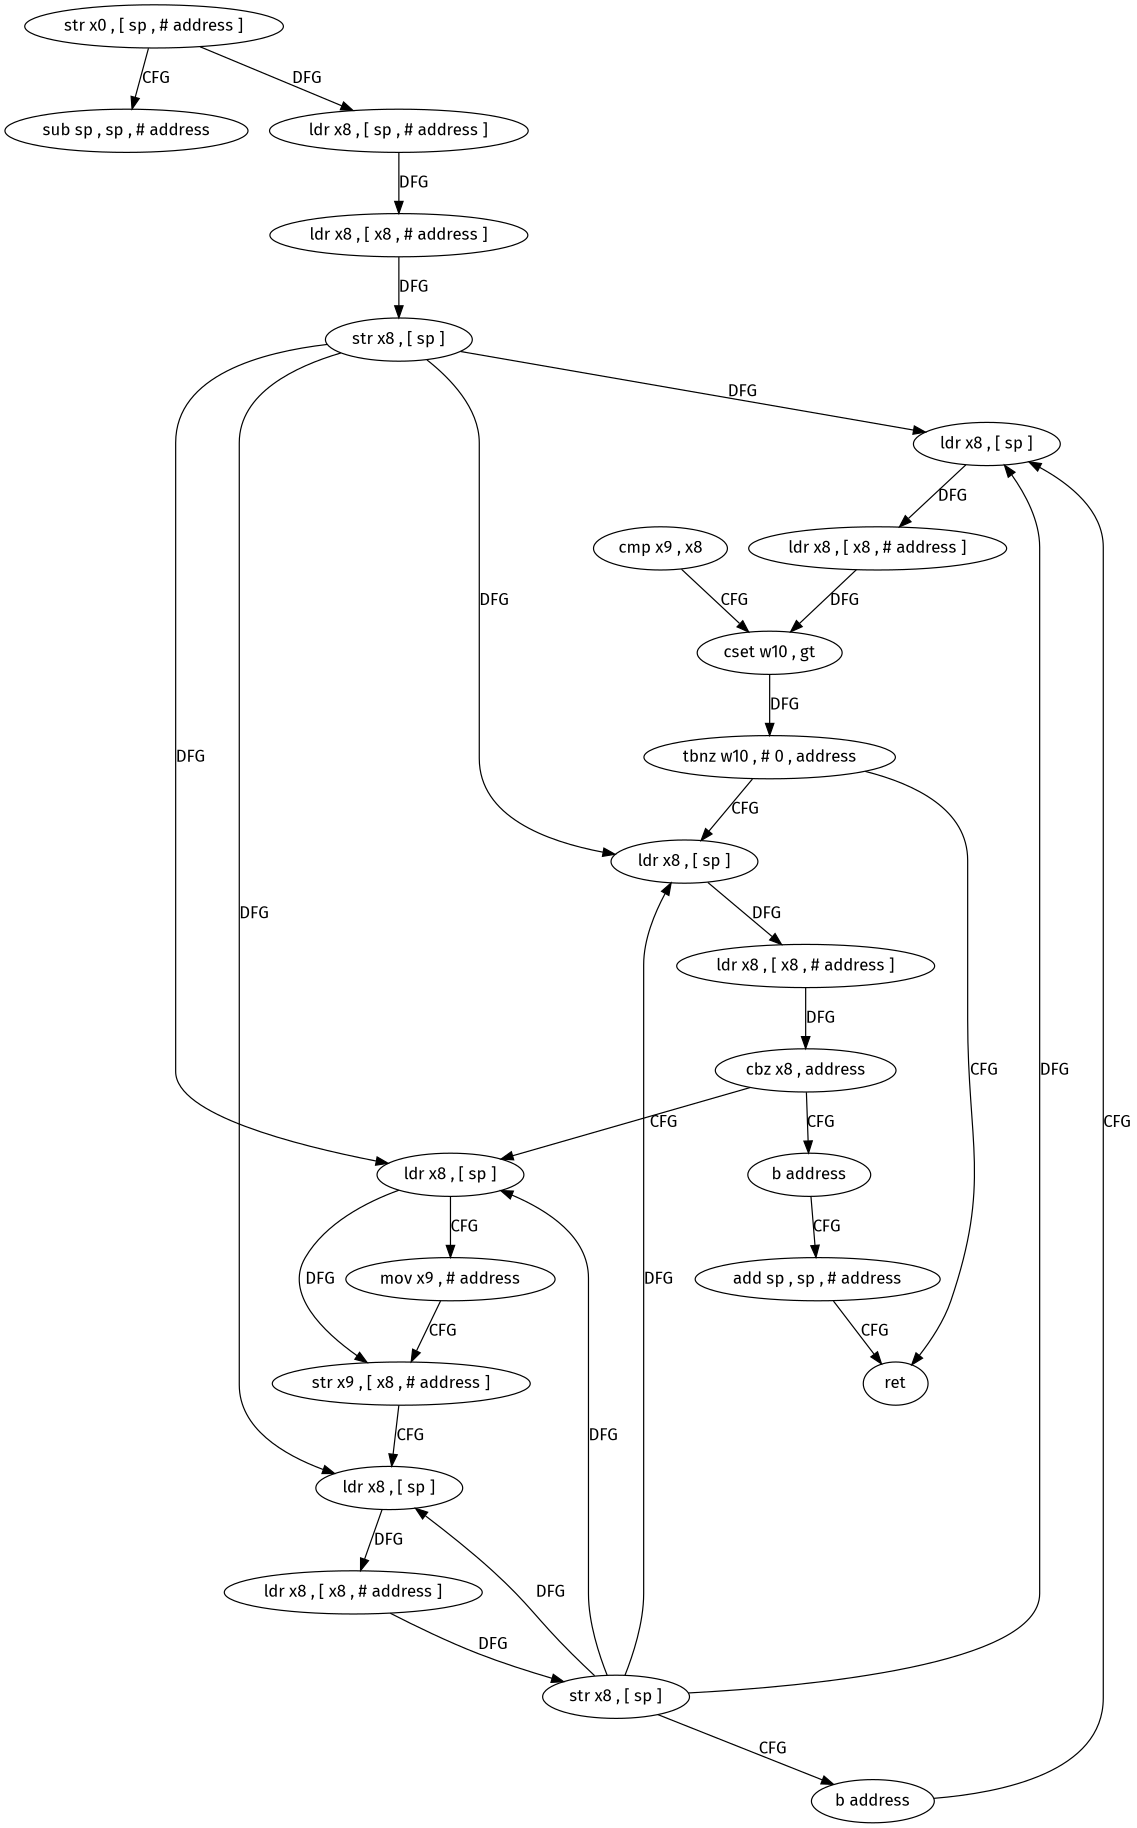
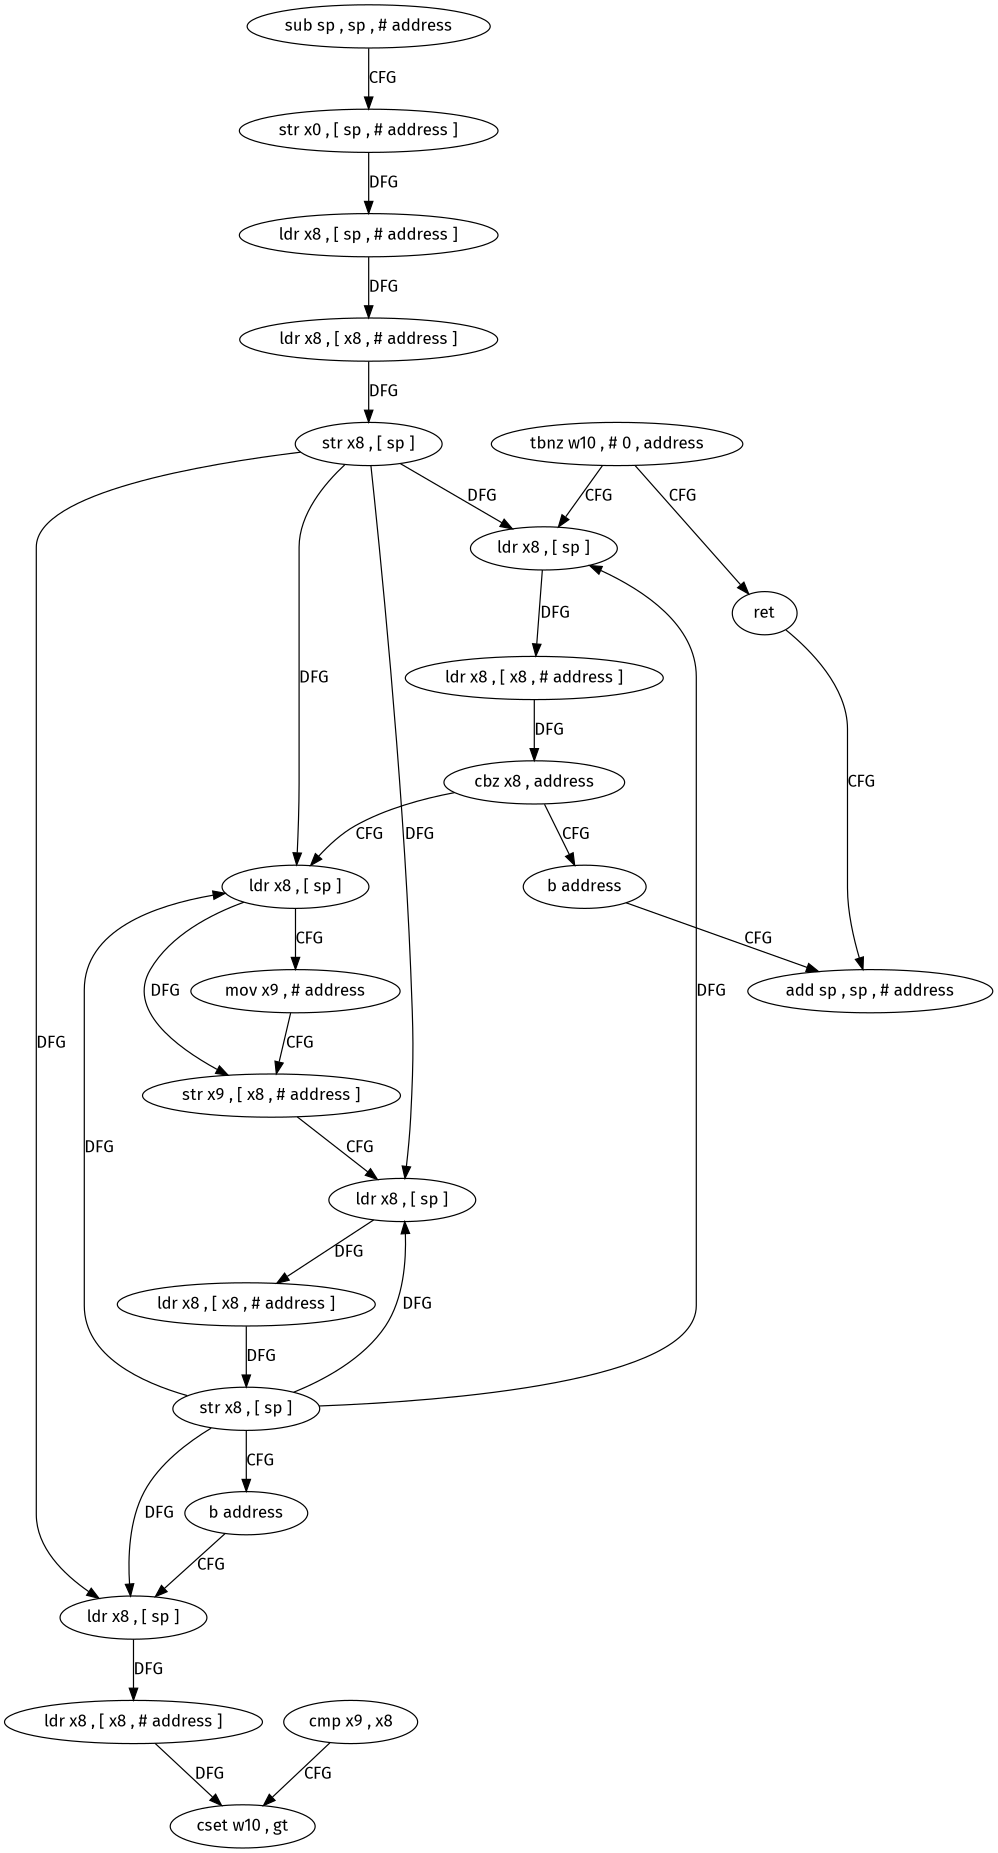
(142, 73) -> (369, 73)
(770, 699) -> none
(854, 1328) -> (847, 784)
